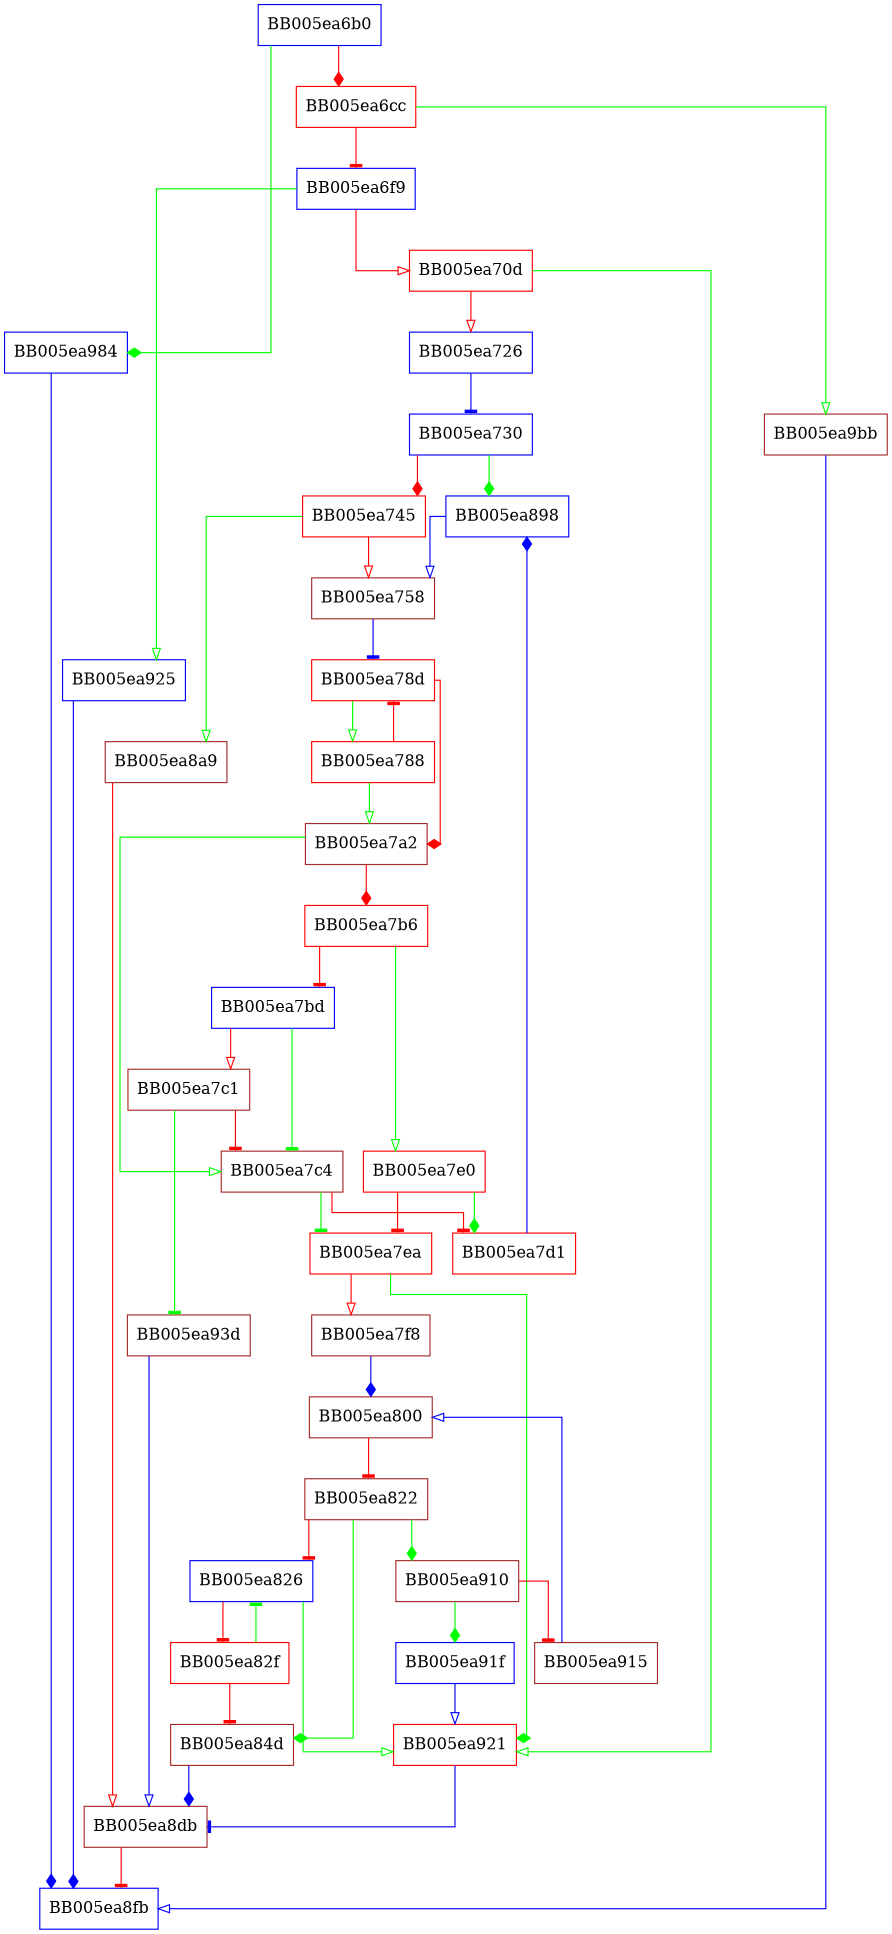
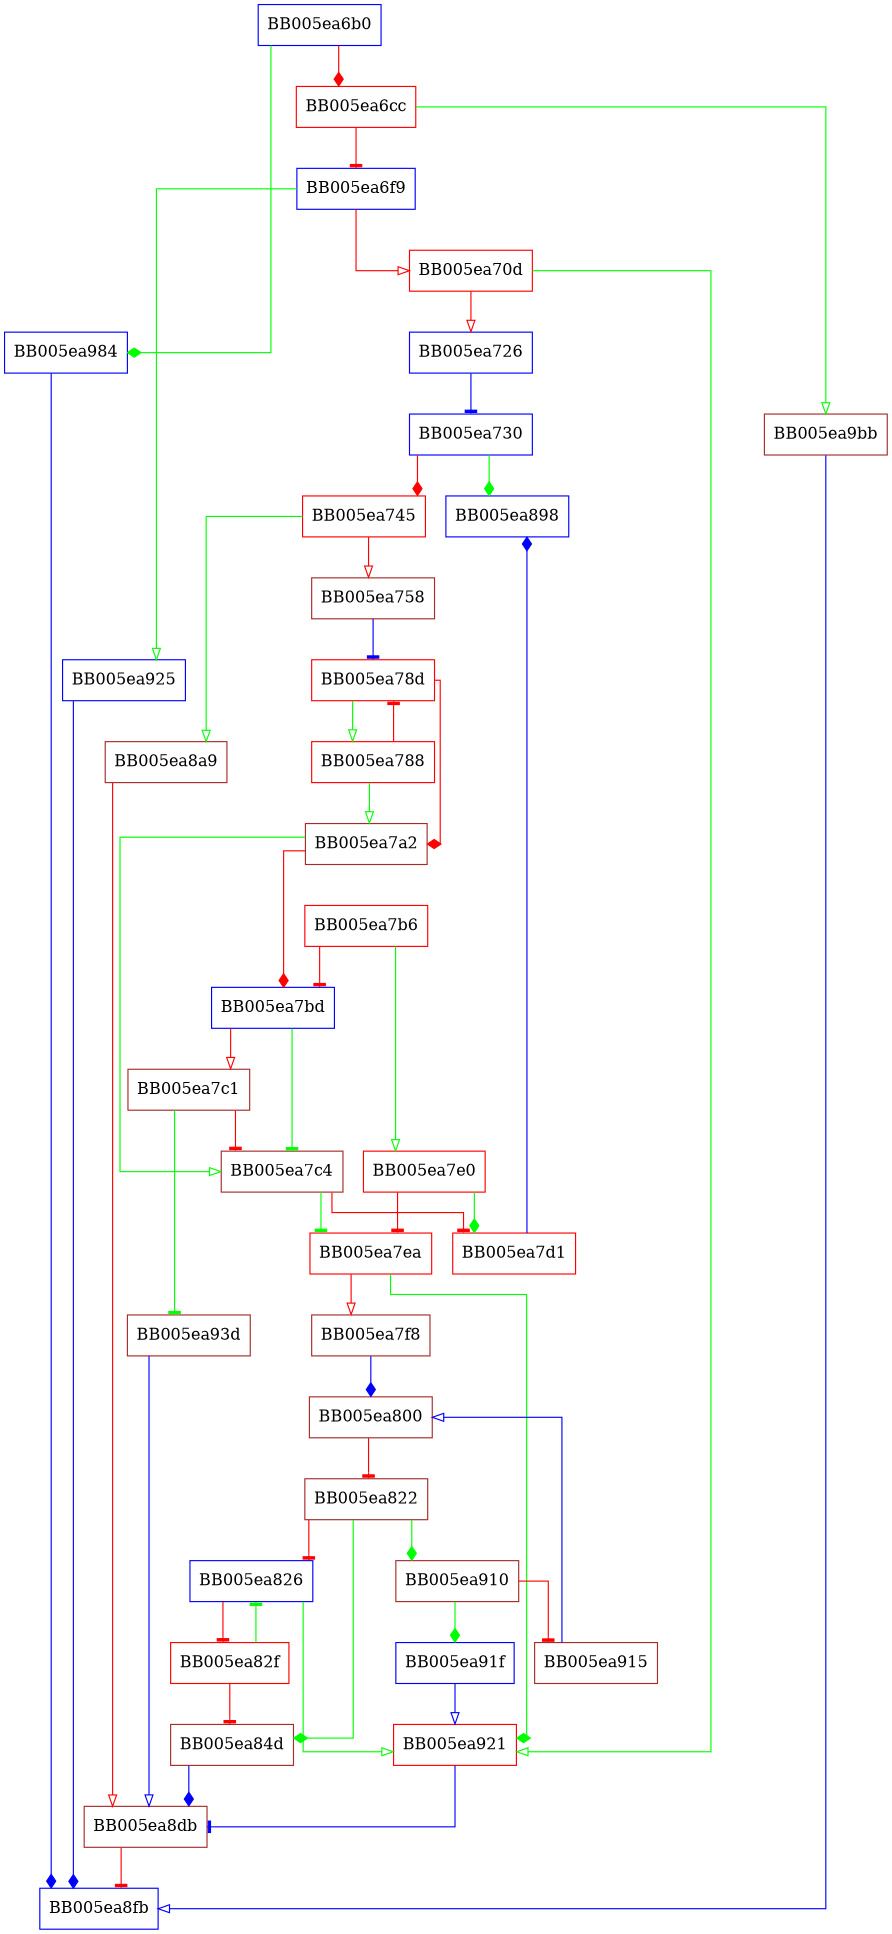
(430, 534) -> none
(366, 878) -> (284, 901)
